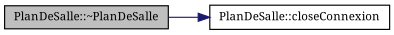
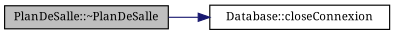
(300, 17) -> (300, 17)
